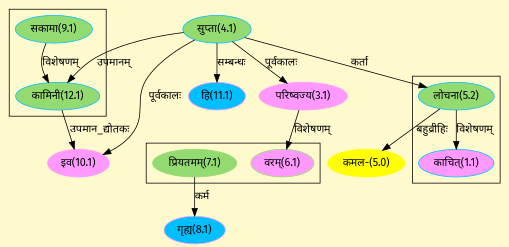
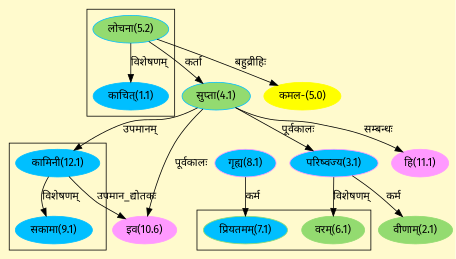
(54, 29) -> (54, 230)
(42, 59) -> (42, 192)
(332, 61) -> (170, 56)
(58, 96) -> (58, 163)
(217, 96) -> (420, 163)
(303, 96) -> (334, 163)
(78, 163) -> (145, 230)
(195, 163) -> (245, 230)
(282, 163) -> (333, 230)
(456, 163) -> (131, 96)
(195, 193) -> (245, 193)
none -> (415, 230)
